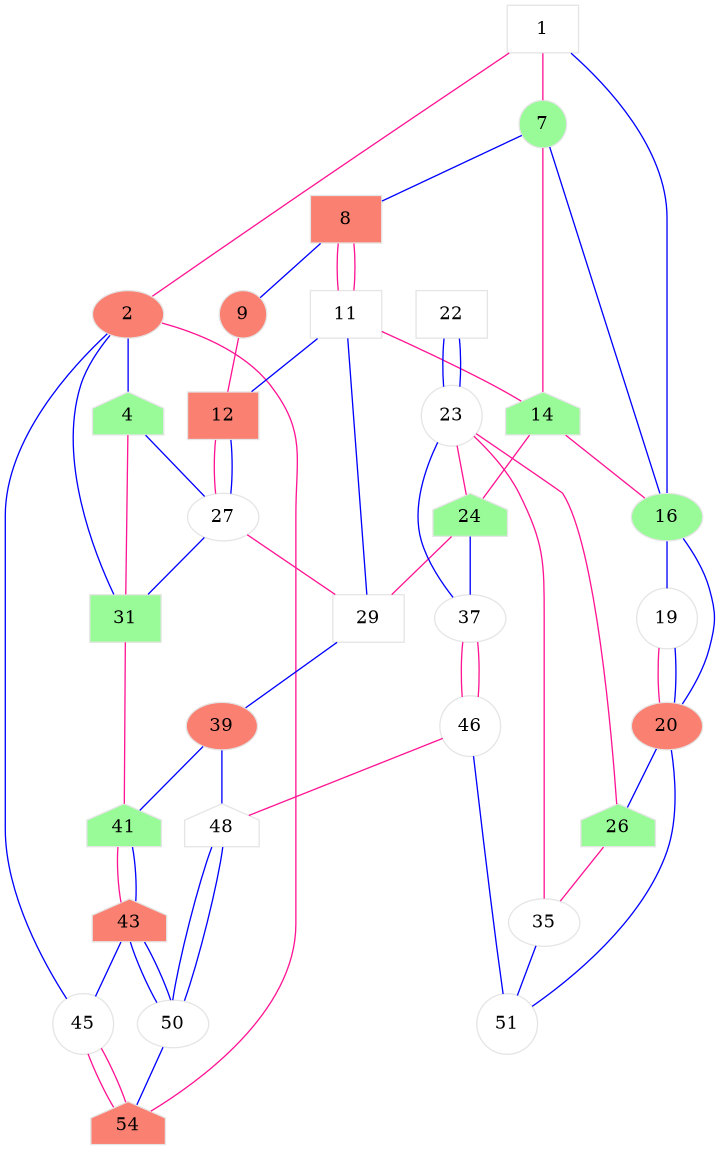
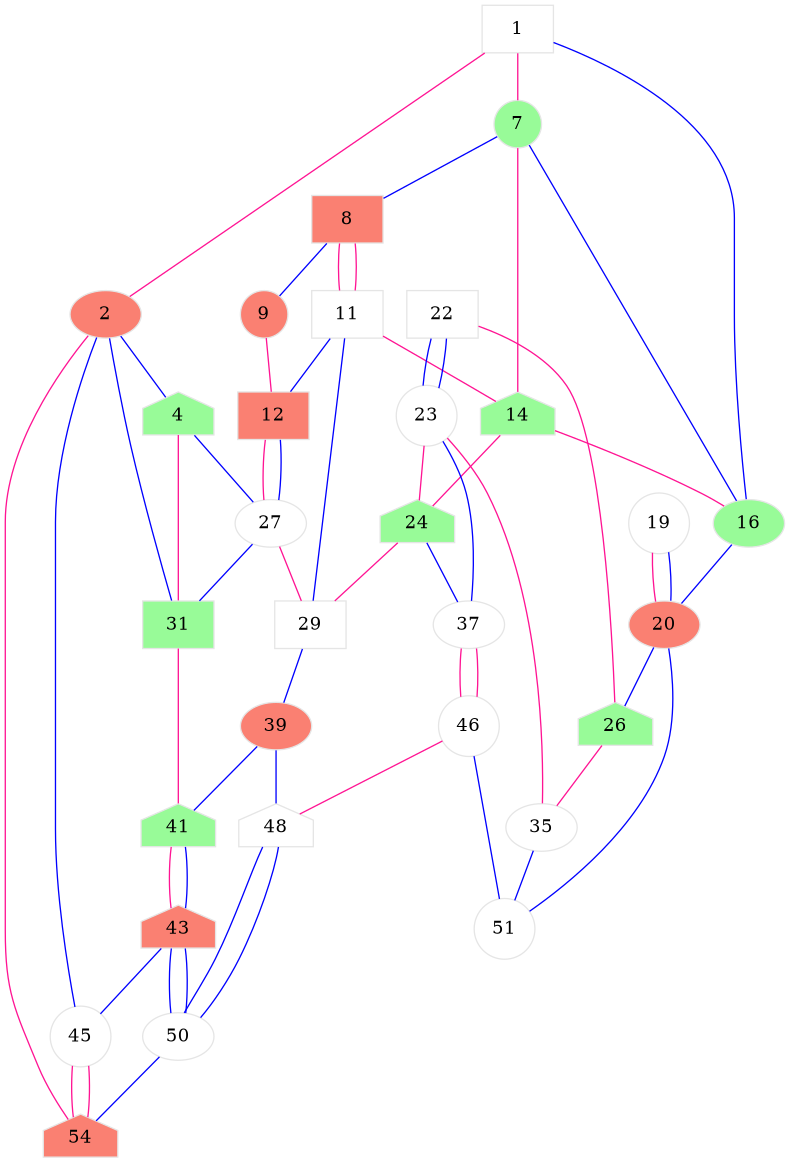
(667, 565) -> none
(593, 595) -> (596, 488)
